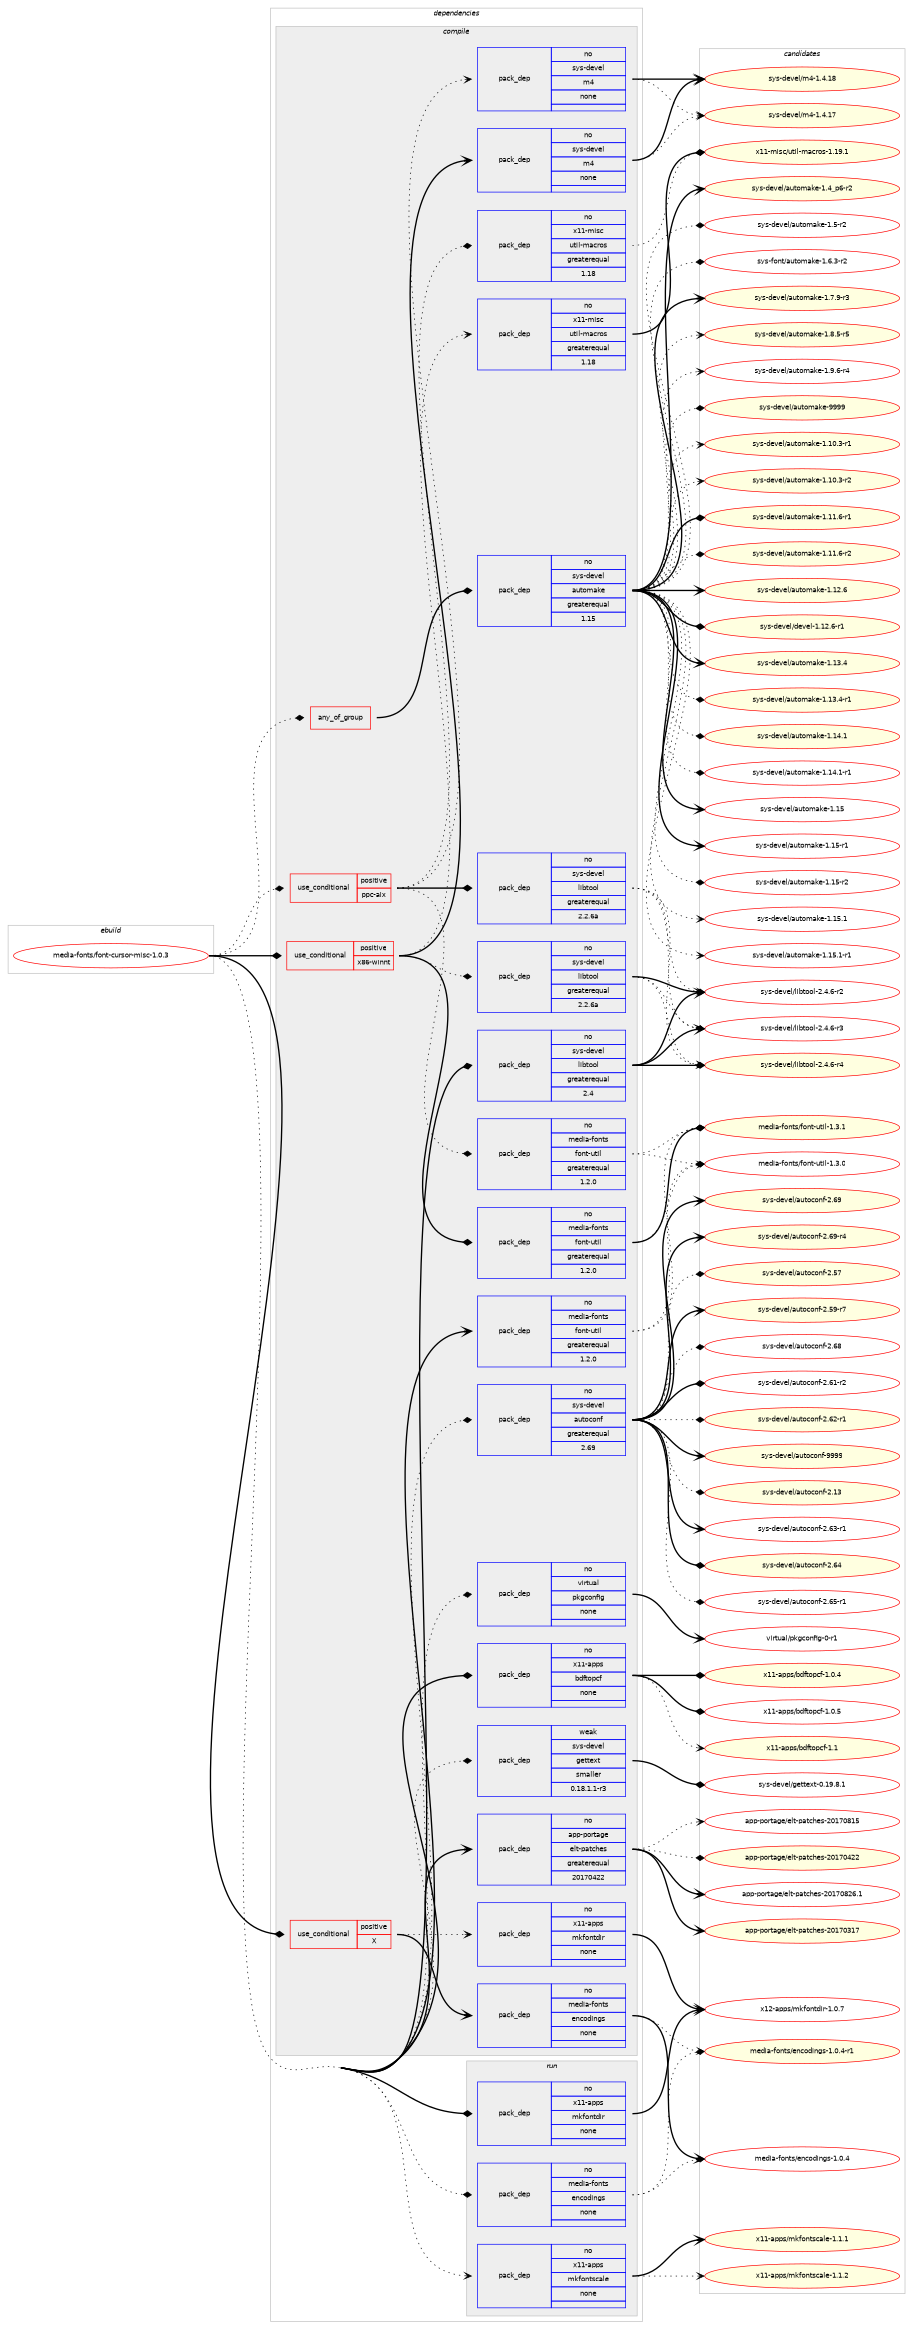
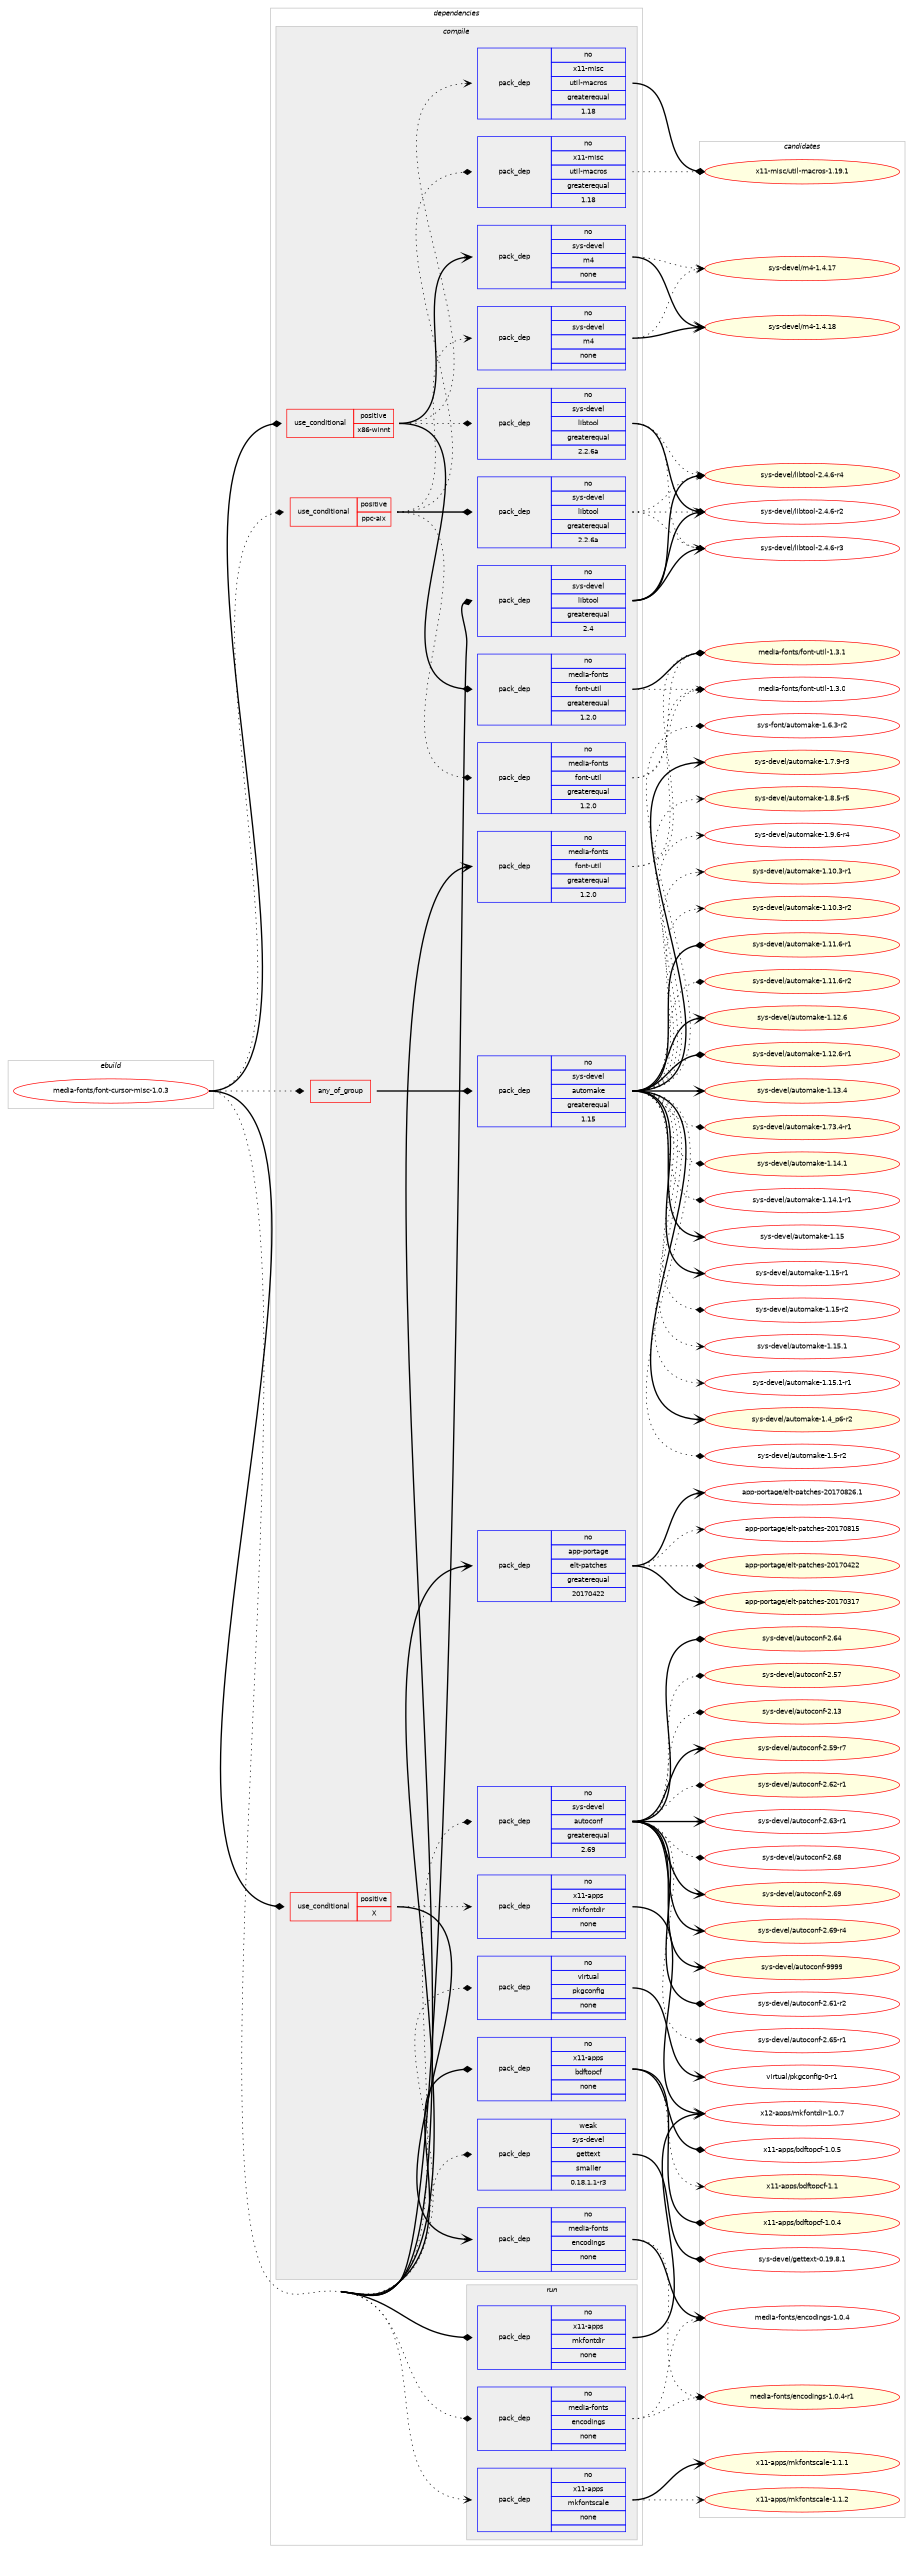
(802, 408) -> none
(802, 627) -> (802, 1054)
(802, 700) -> (802, 1128)
